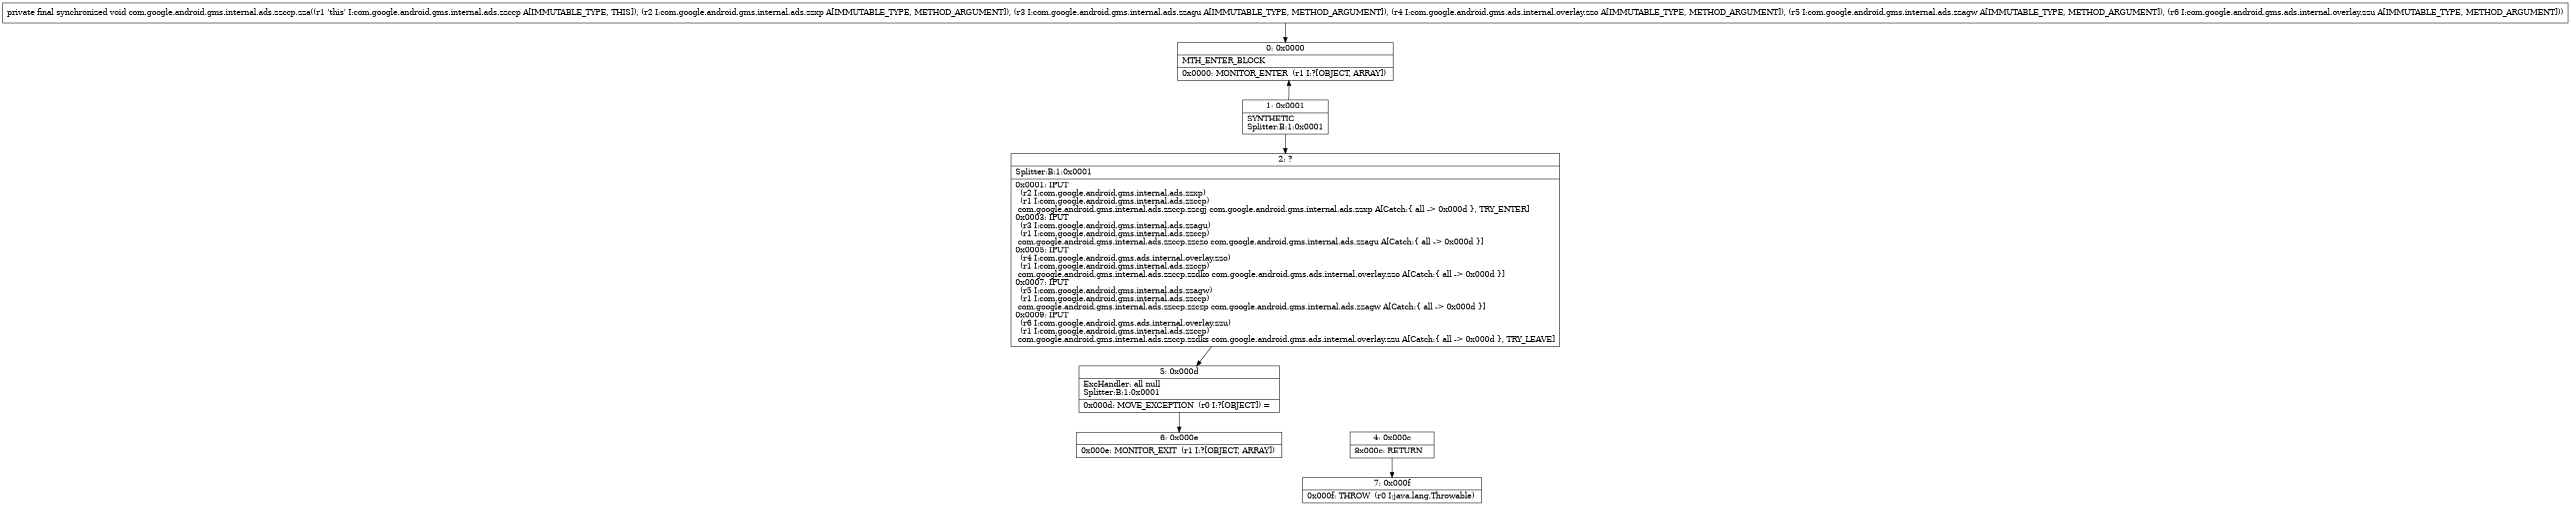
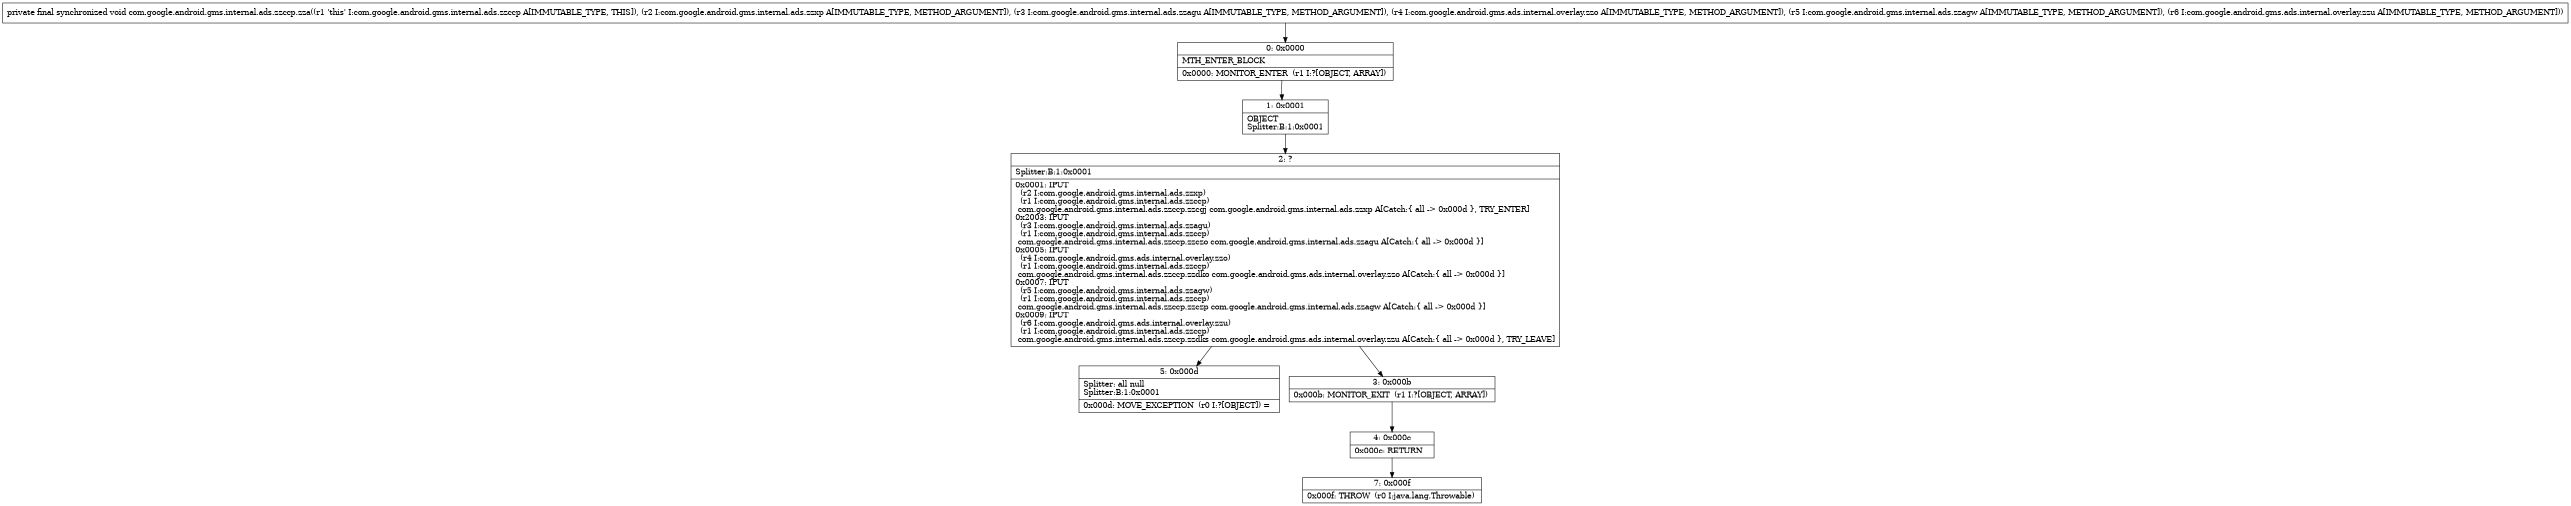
(1289, 93) -> (1282, 87)
(1271, 119) -> (1263, 119)
(1044, 218) -> (1044, 218)
(1122, 385) -> (1114, 385)
none -> (1392, 389)
(1179, 445) -> none
(1392, 451) -> (1392, 451)
